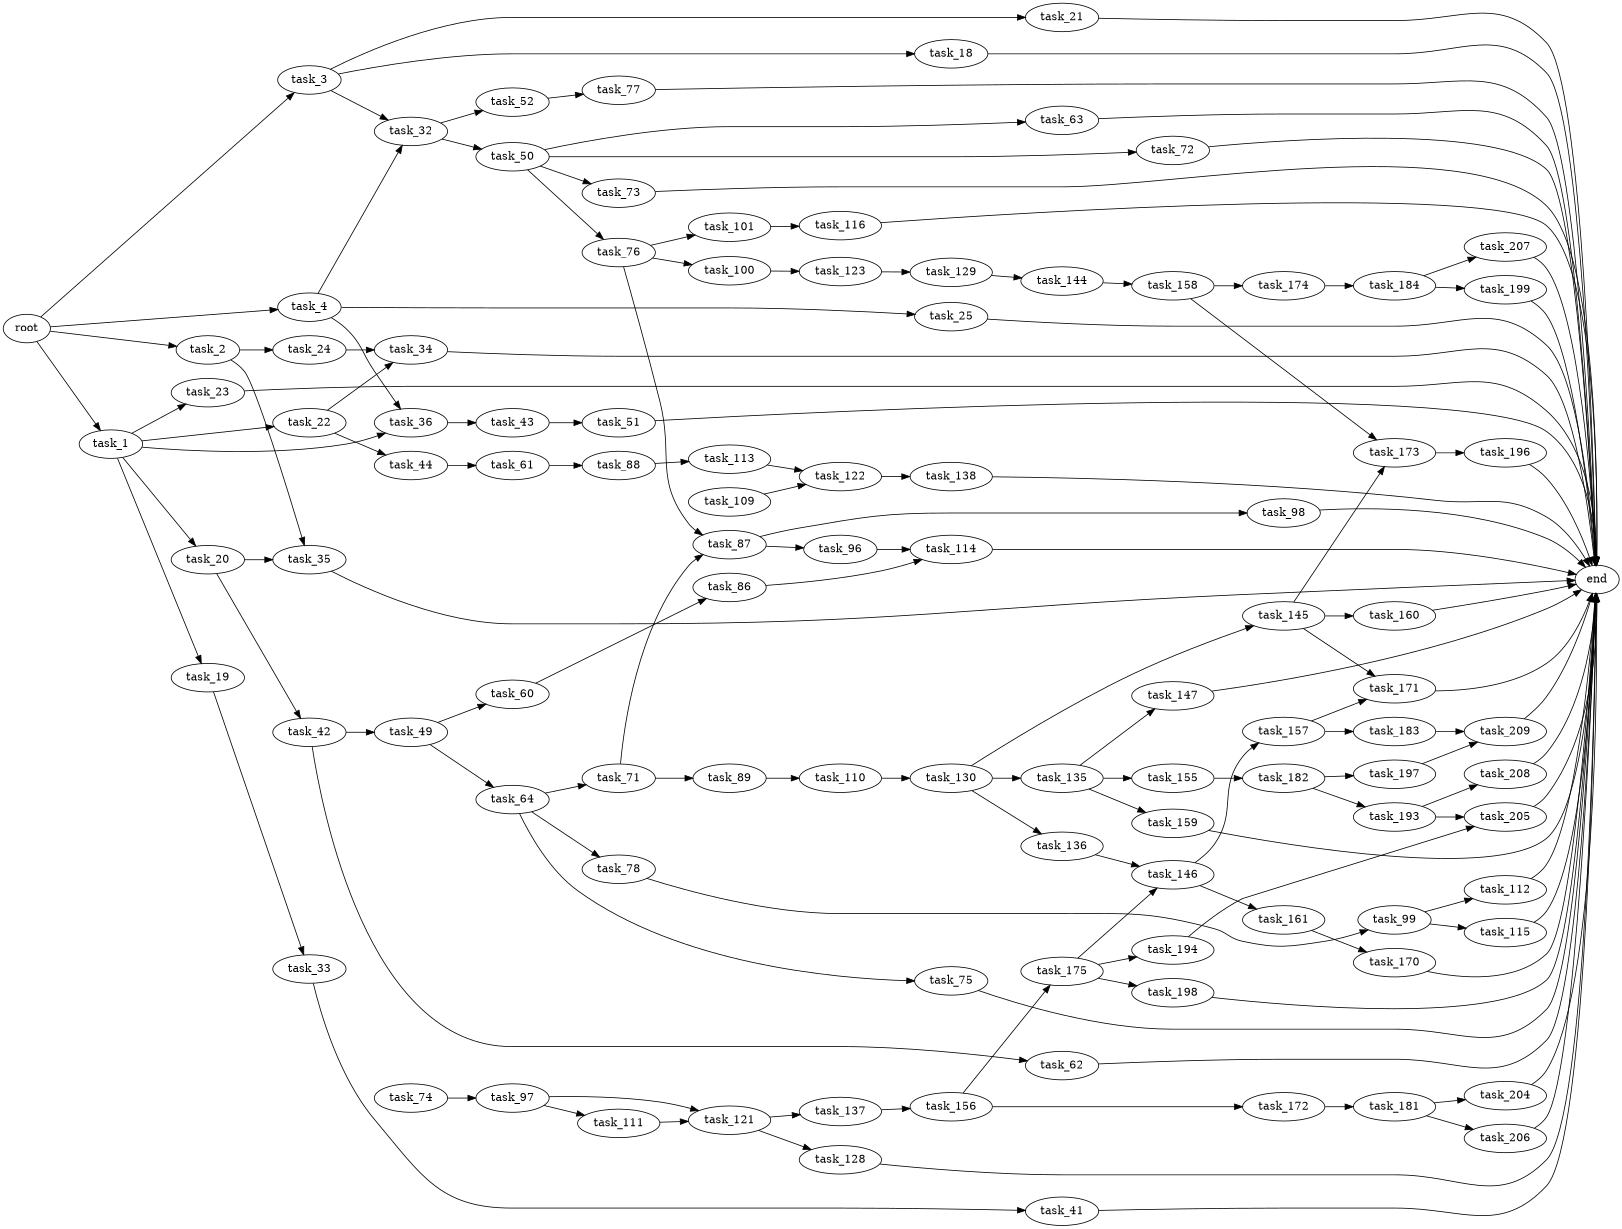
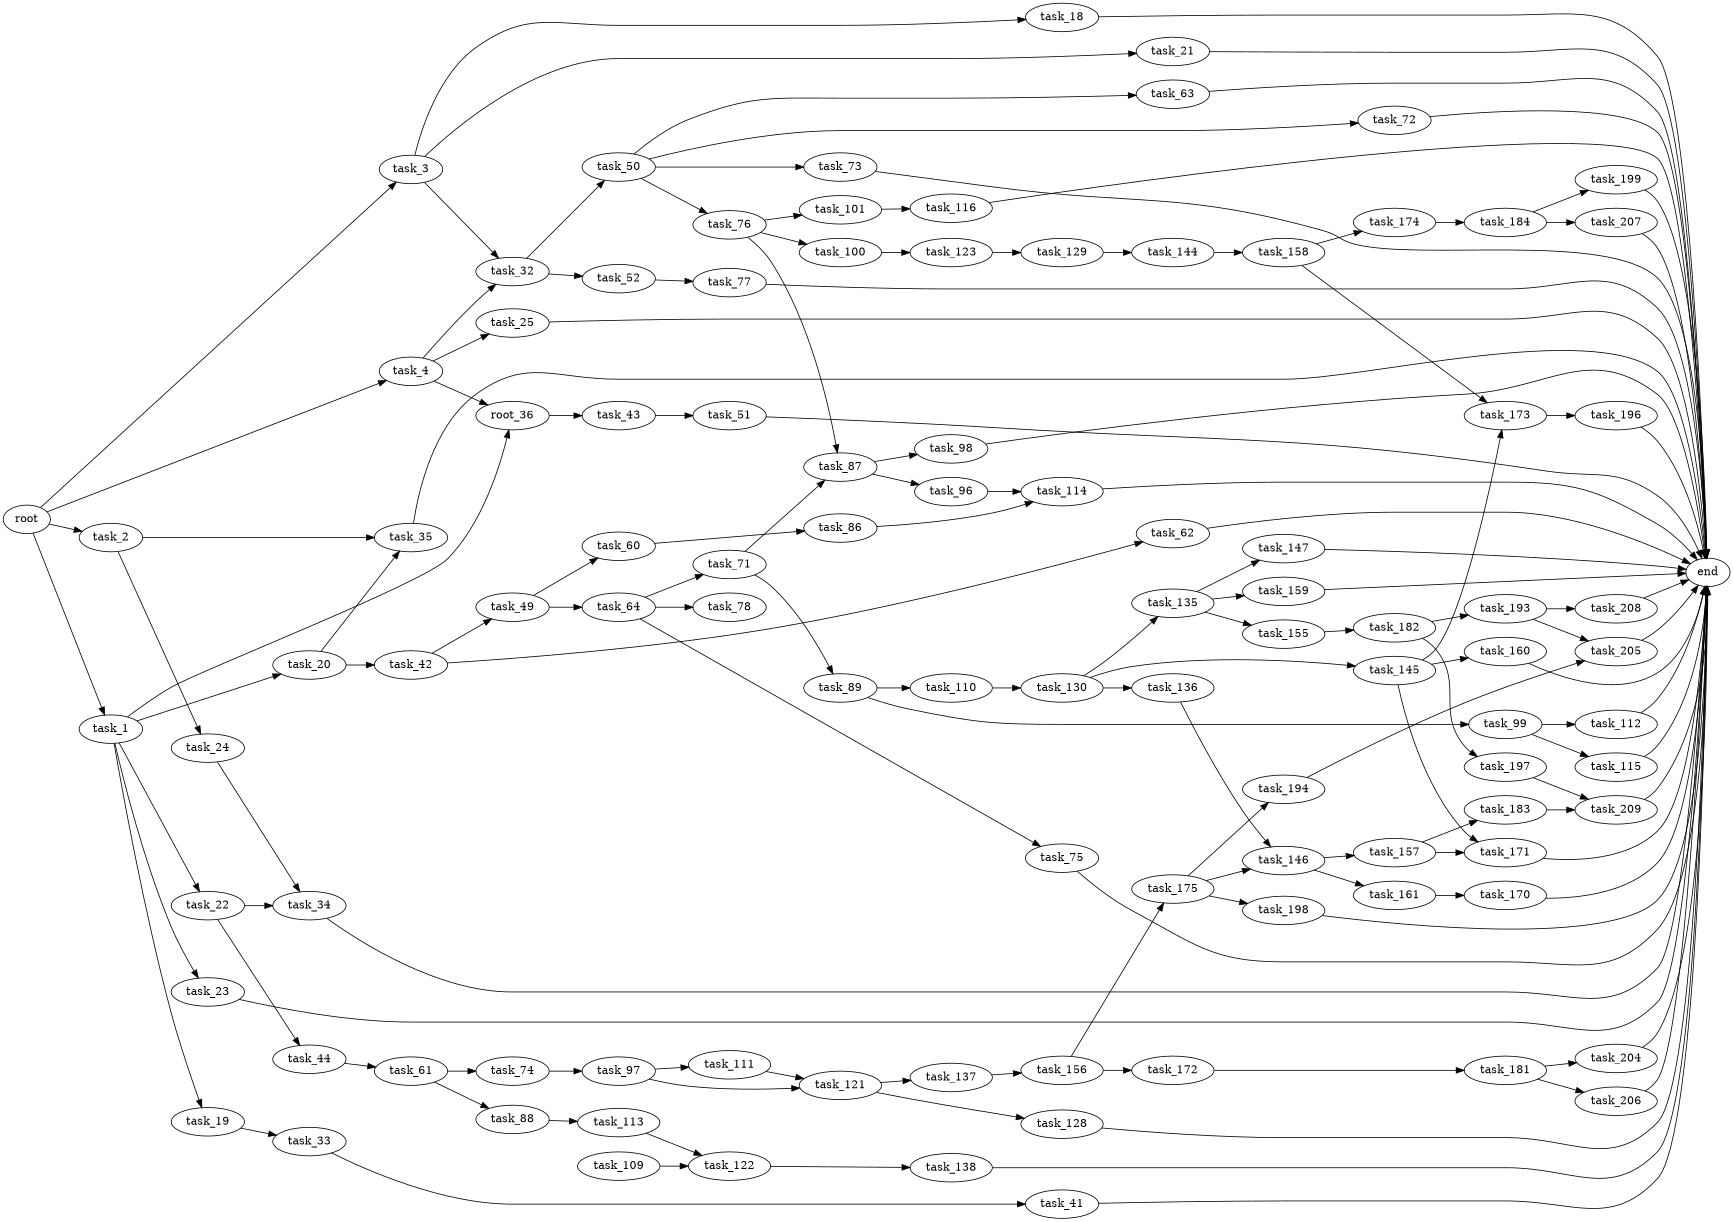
(411, 423) -> (513, 416)
(1005, 914) -> (1163, 724)
none -> (458, 1071)
